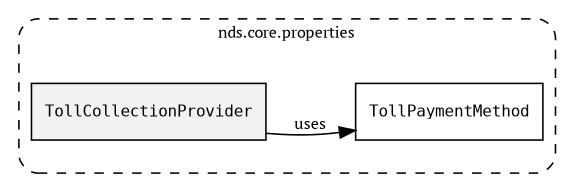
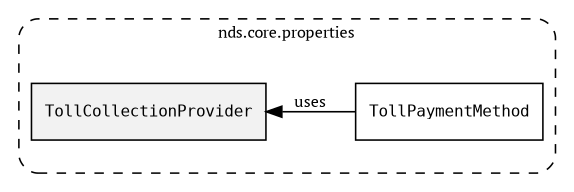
(303, 135) -> (319, 112)
